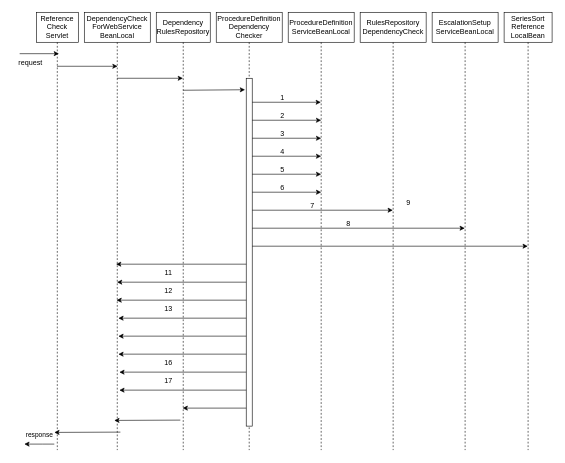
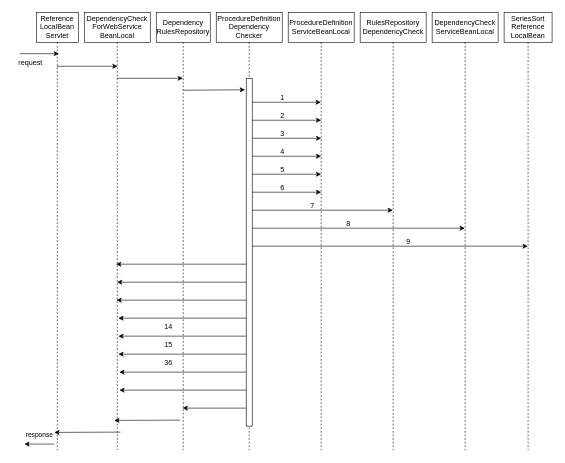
(57, 27) -> (57, 27)
(465, 27) -> (465, 27)
(408, 203) -> (408, 242)
(168, 273) -> none
(168, 291) -> none
(168, 309) -> none
none -> (168, 327)
none -> (168, 345)
(169, 363) -> (169, 363)
(168, 381) -> none
